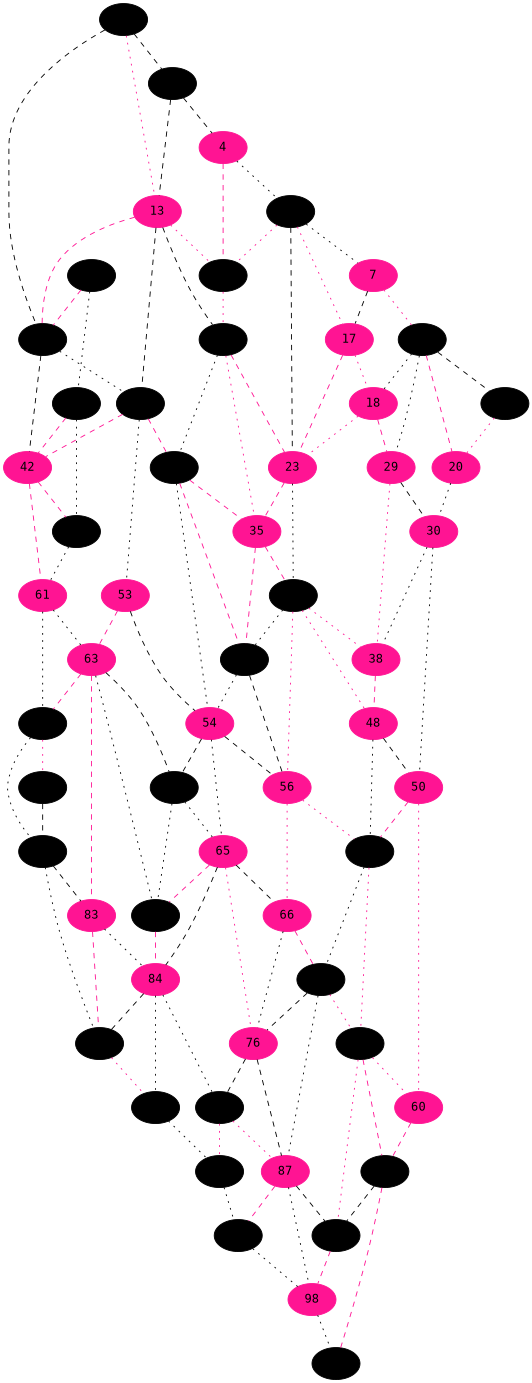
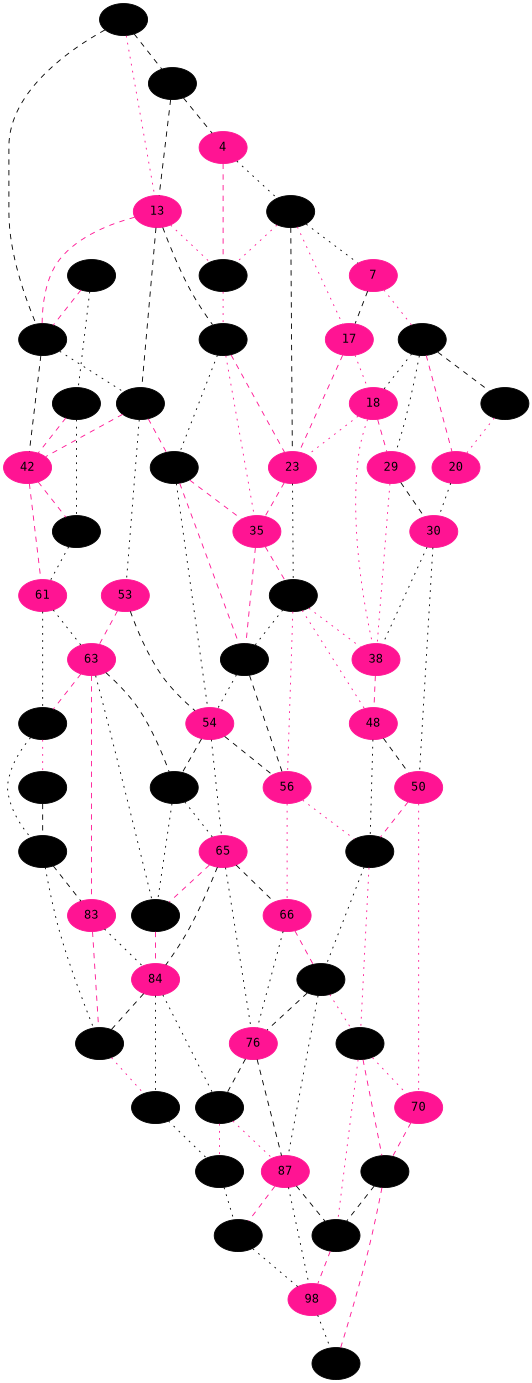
none -> (357, 531)
(238, 948) -> (238, 948)
(419, 1108) -> (419, 1108)
